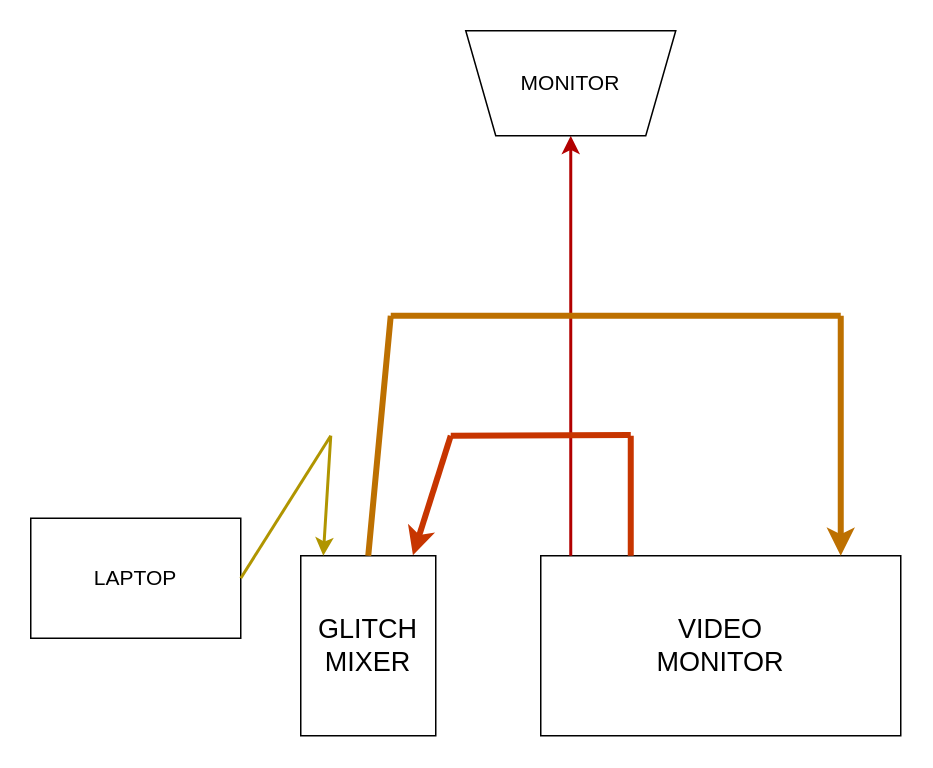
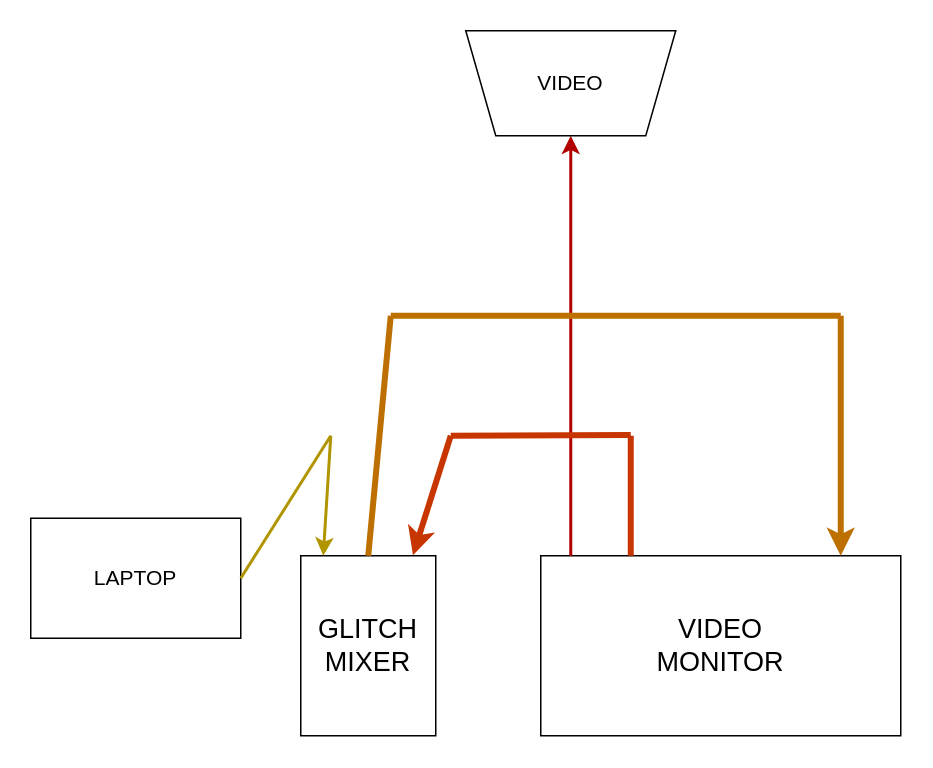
(571, 83) -> (571, 83)
